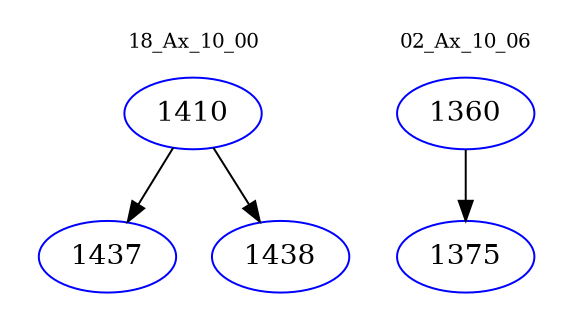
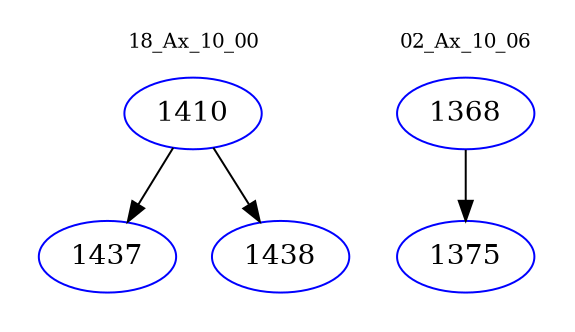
(466, 113) -> (466, 113)
